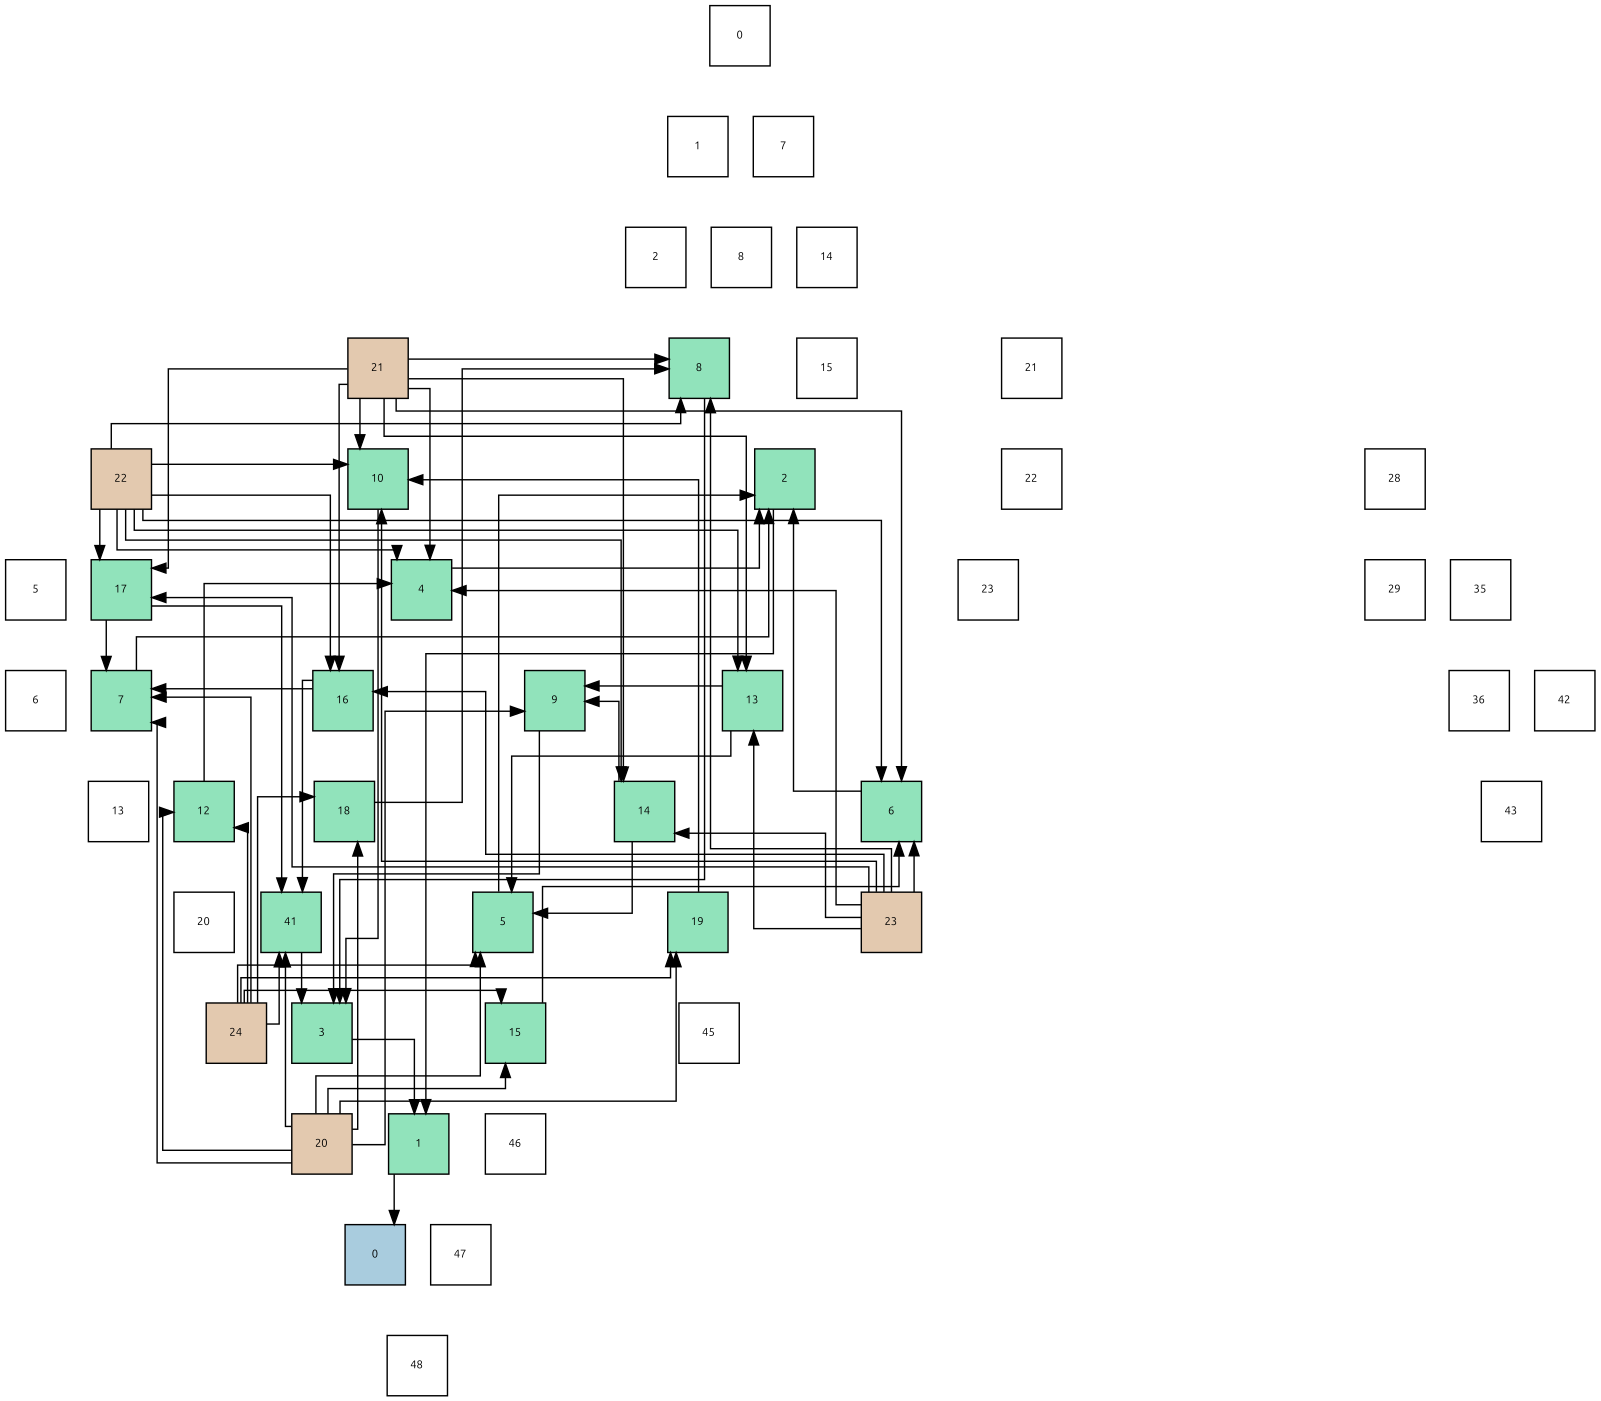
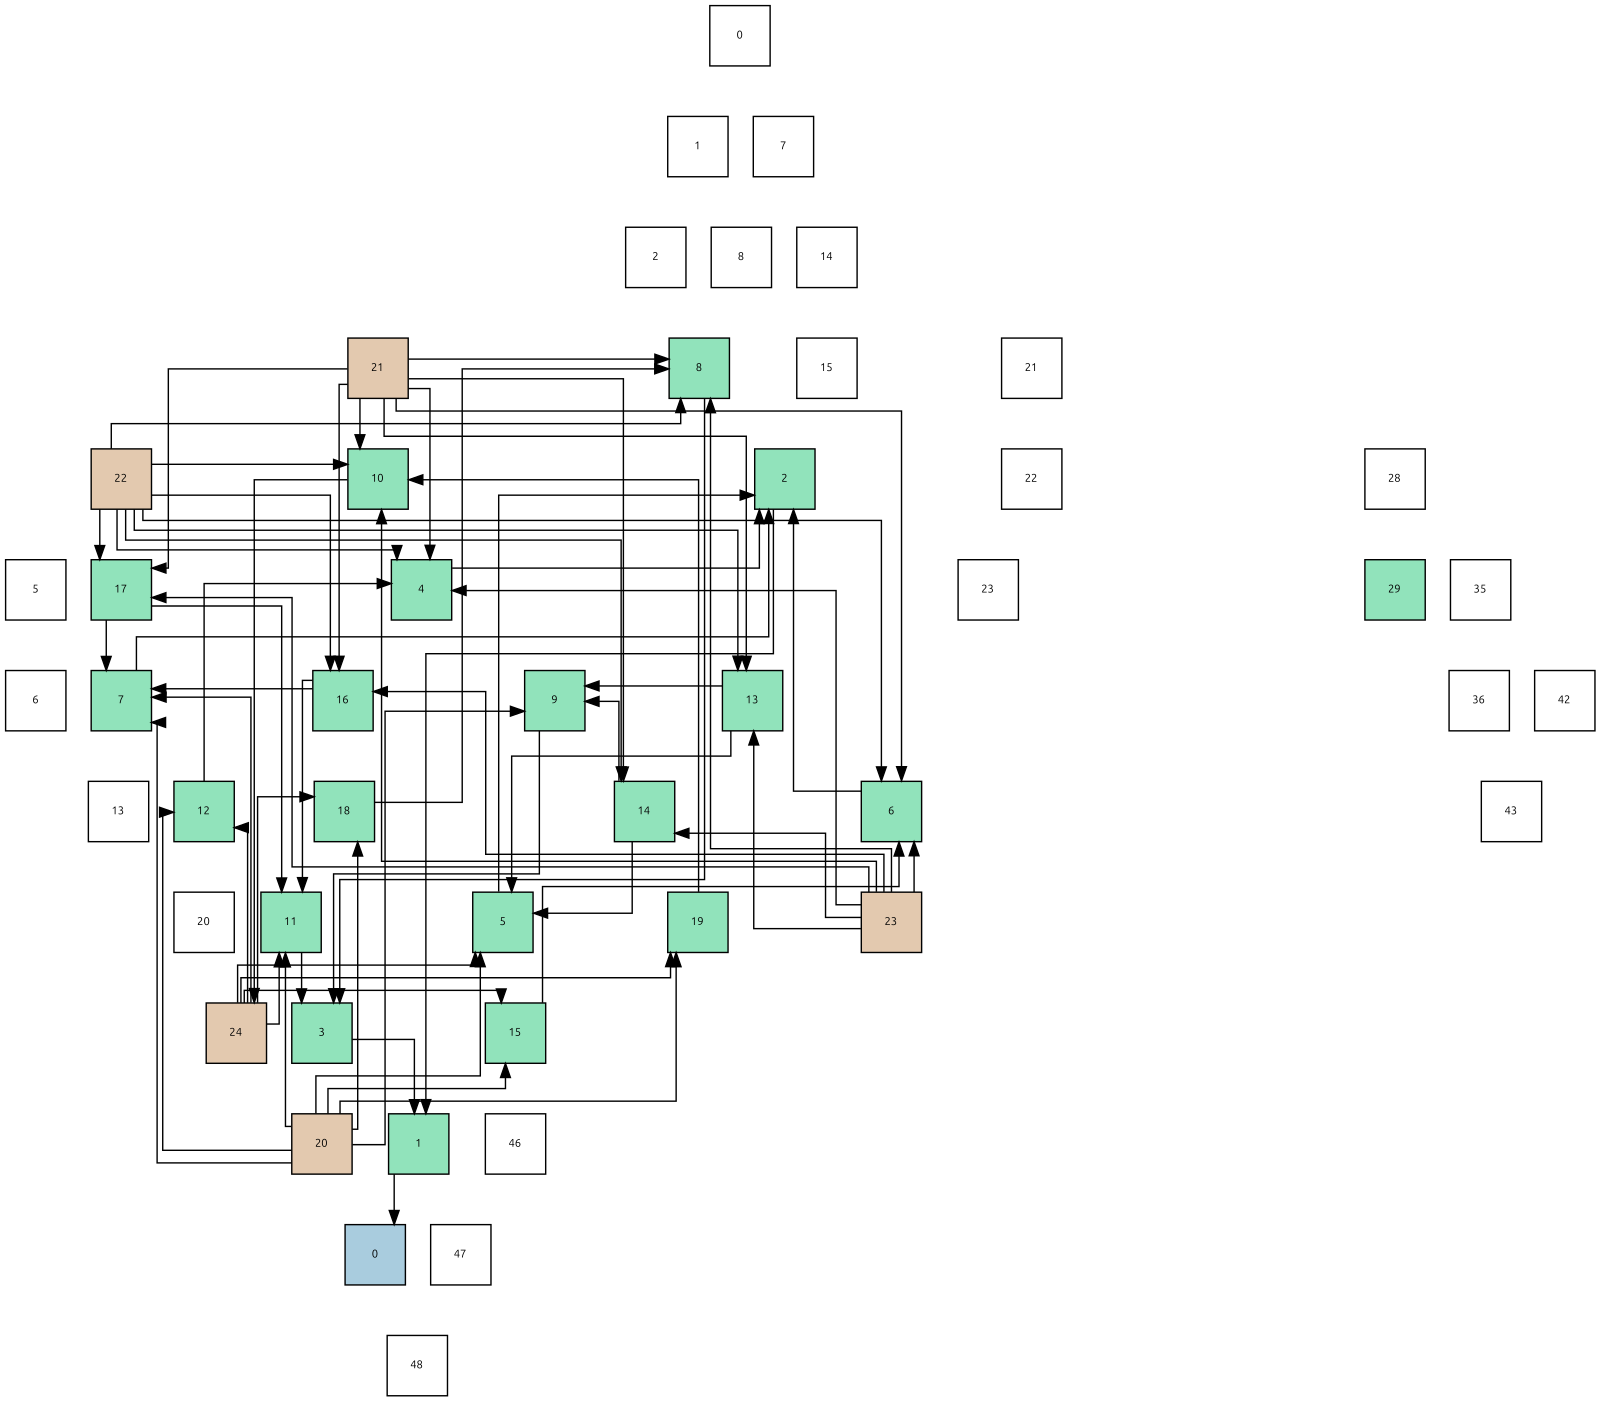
(1395, 590) -> (1395, 590)
(378, 765) -> (254, 673)
(291, 922) -> (291, 922)
(709, 1033) -> none
